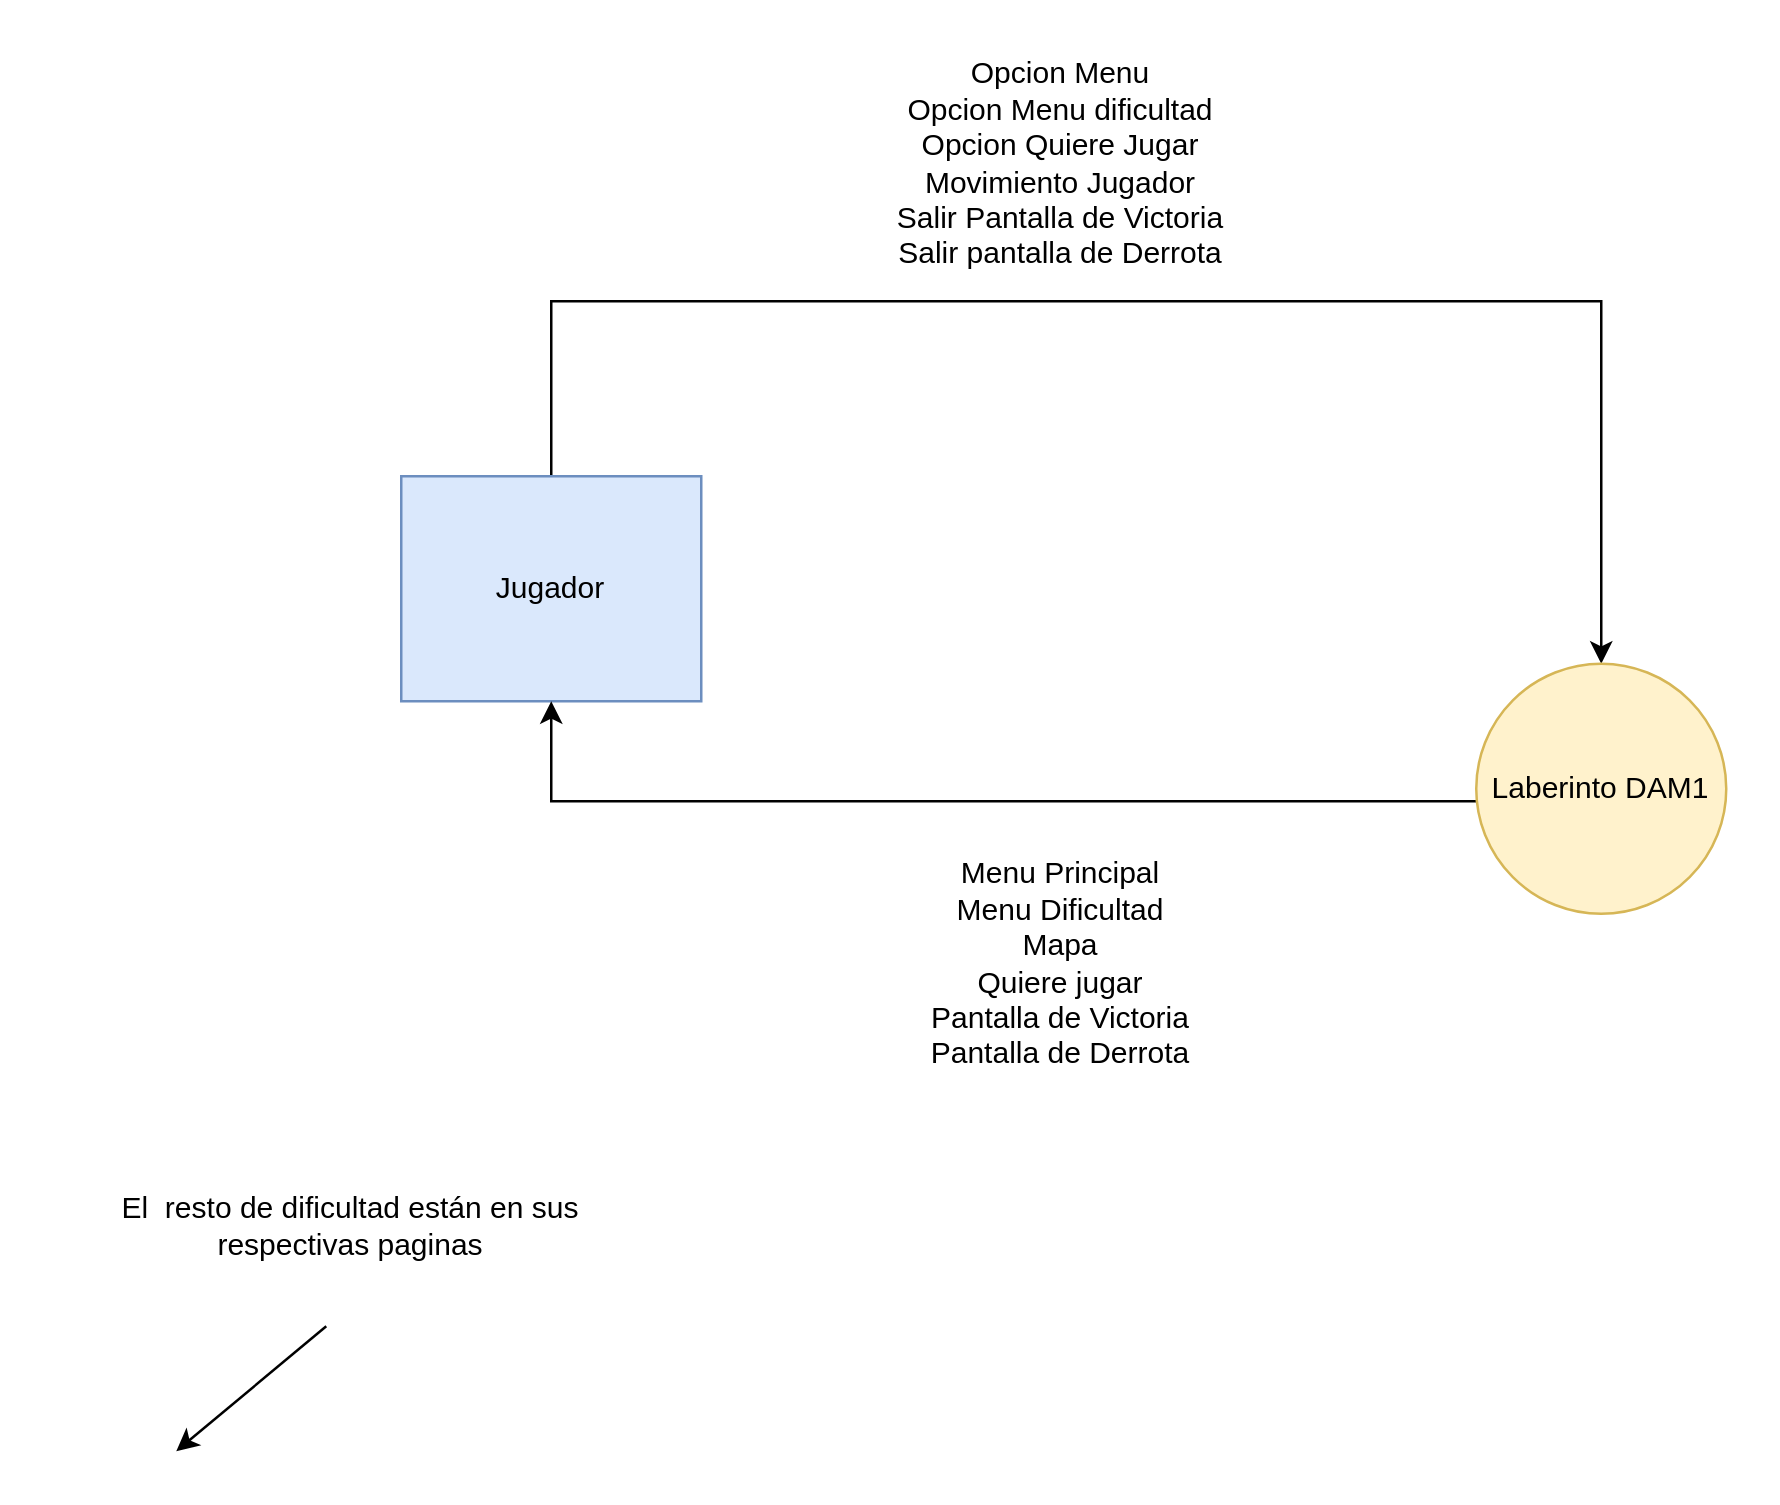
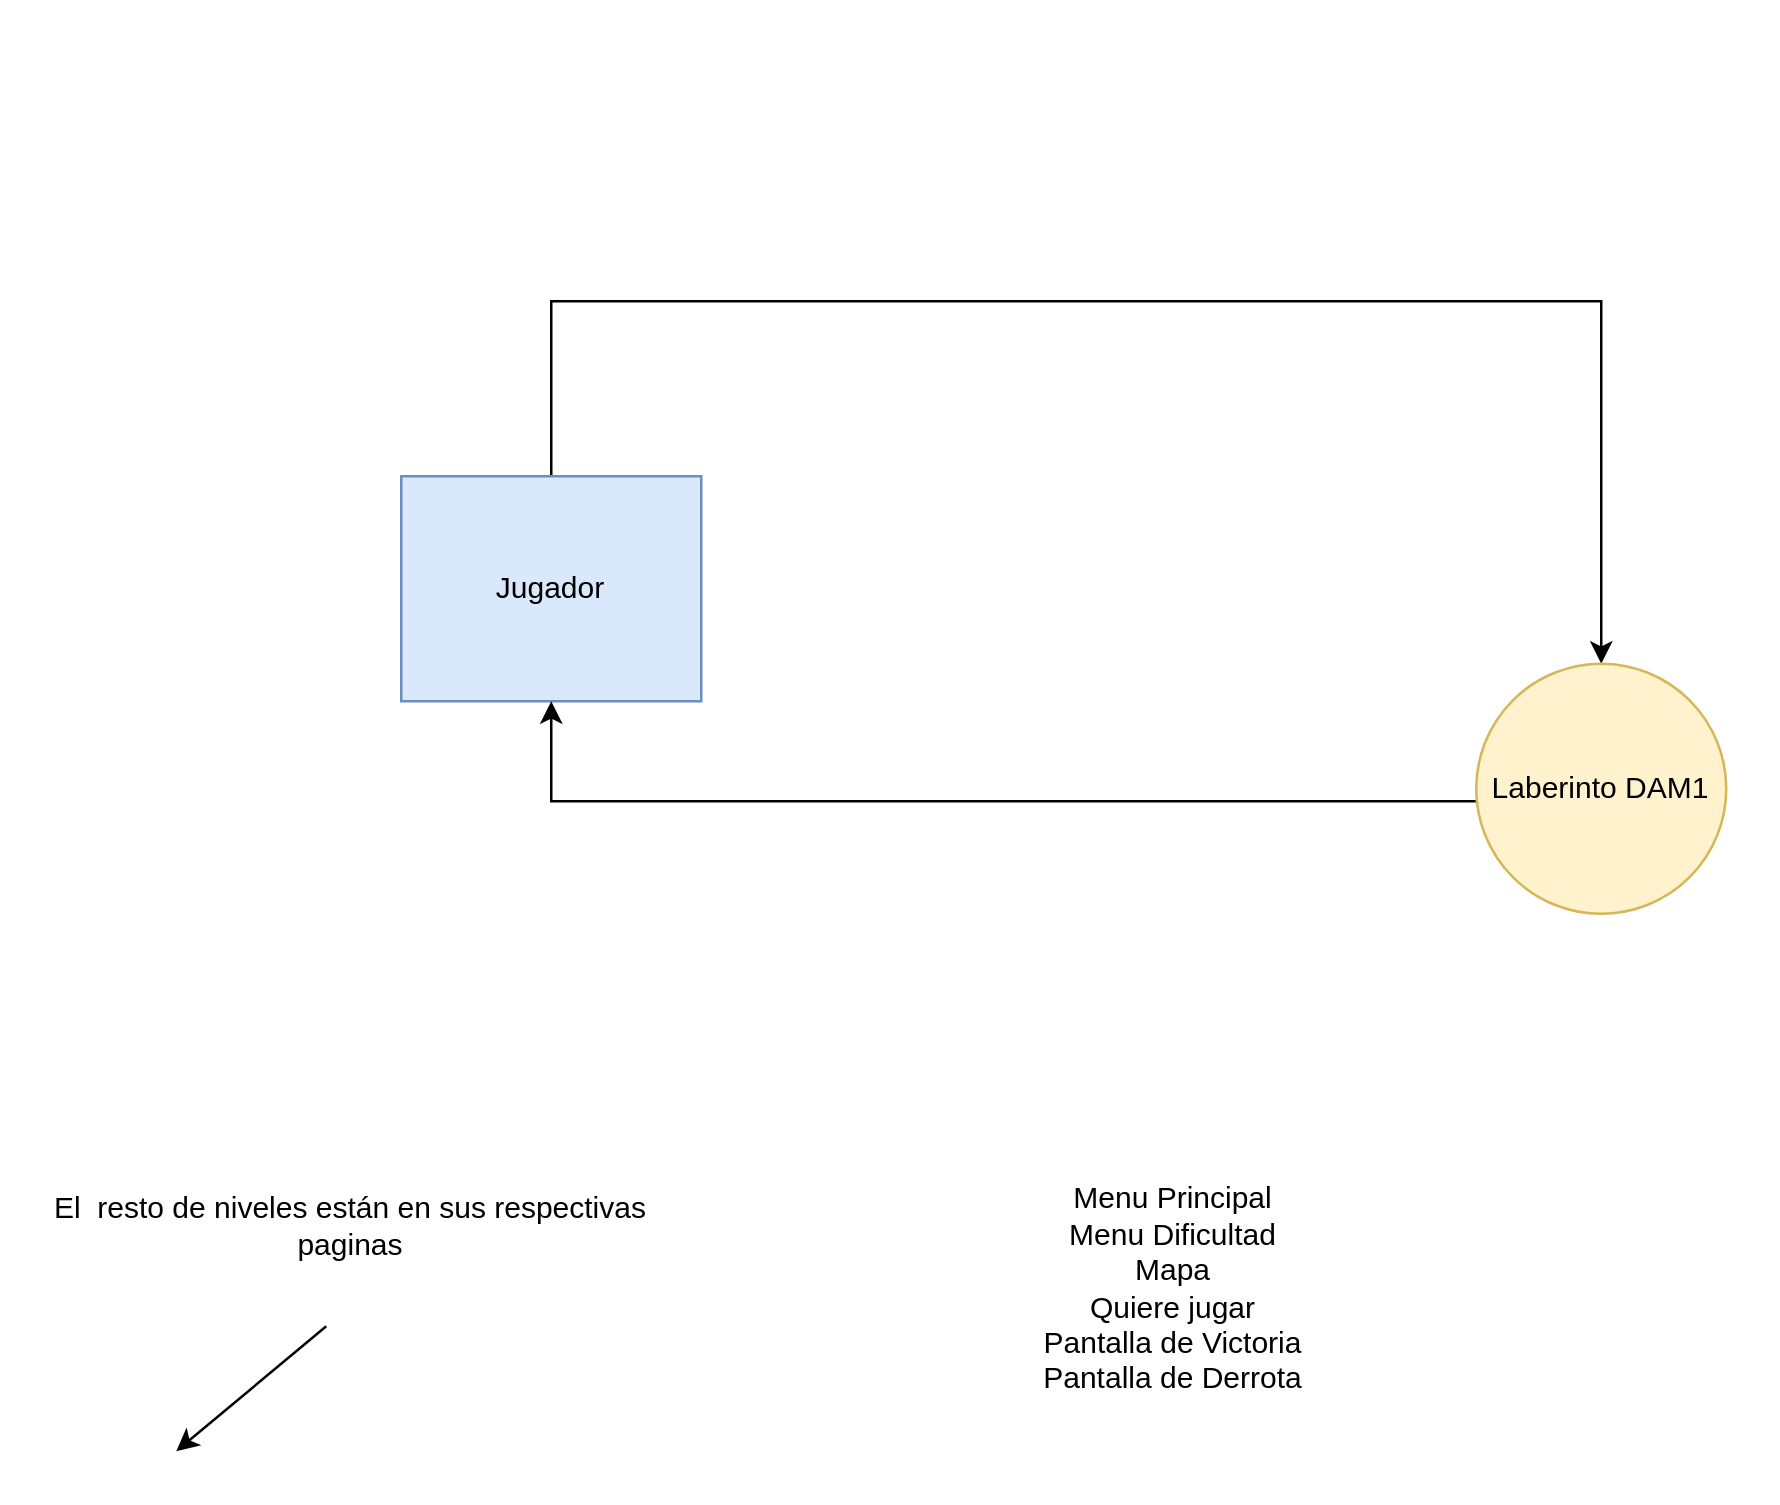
(1061, 164) -> none
(1061, 964) -> (1174, 1289)
(351, 1226) -> (351, 1226)
